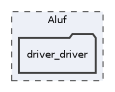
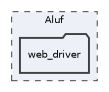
(57, 55) -> (54, 55)
